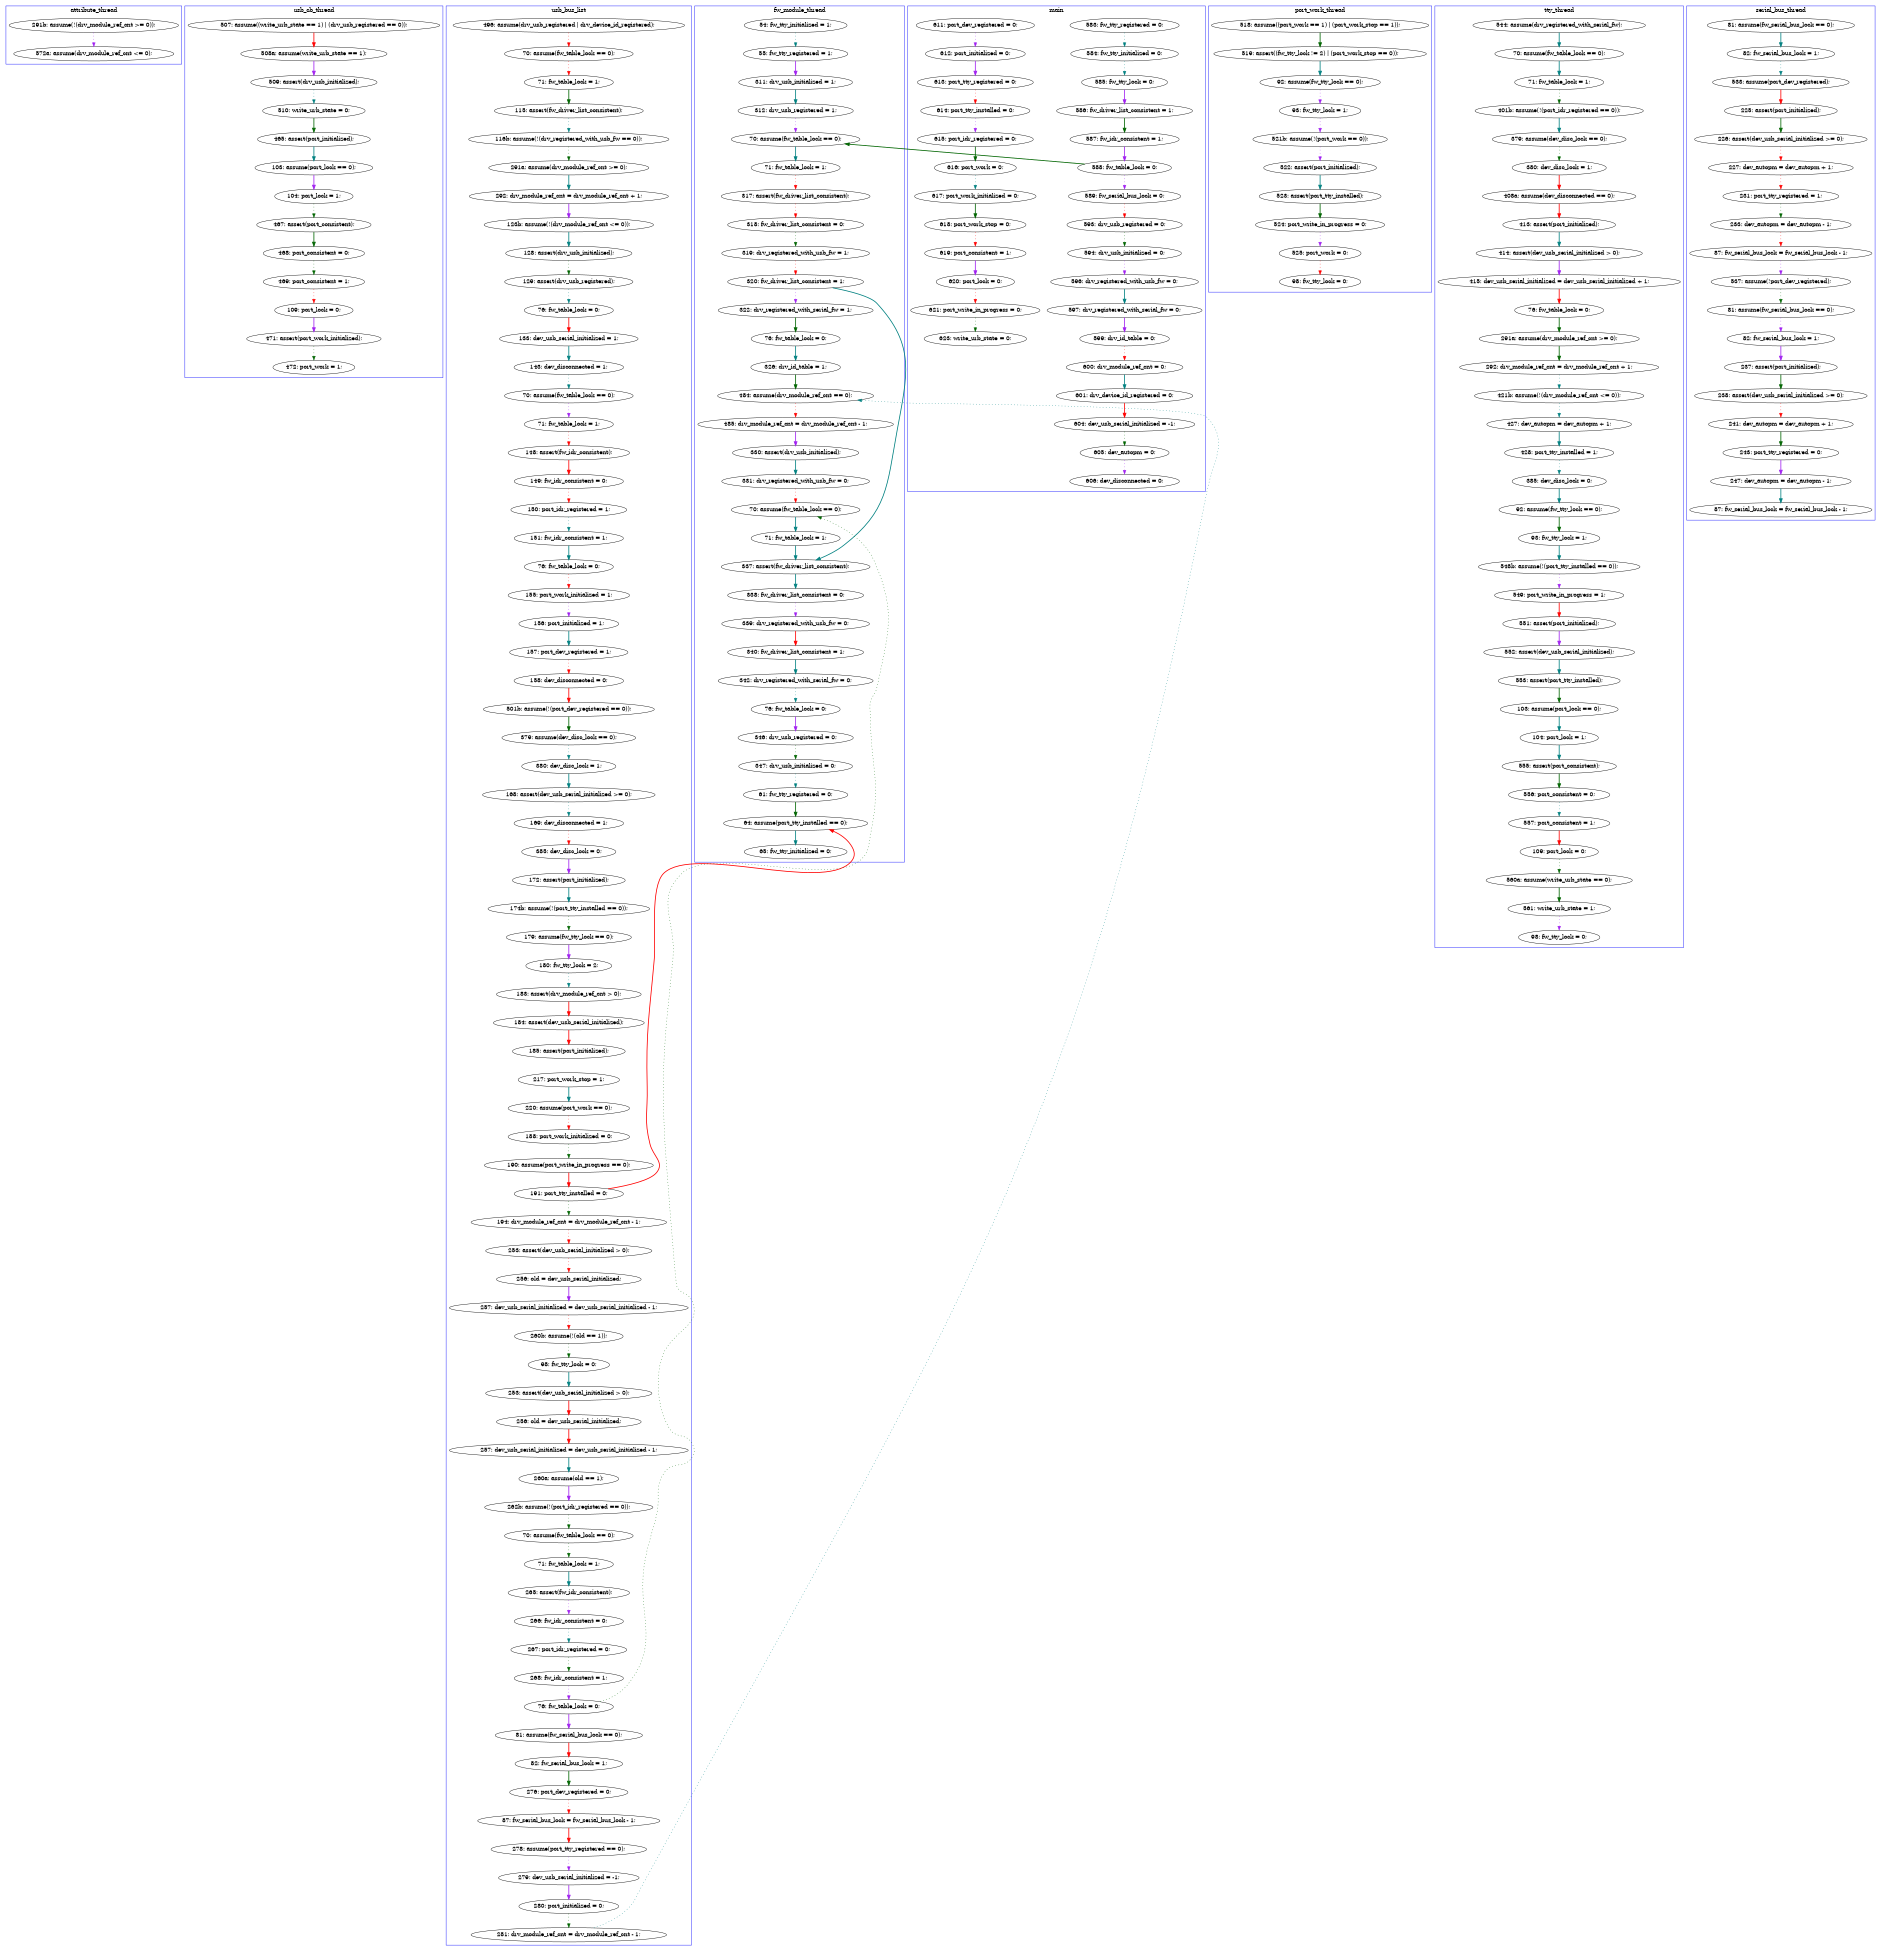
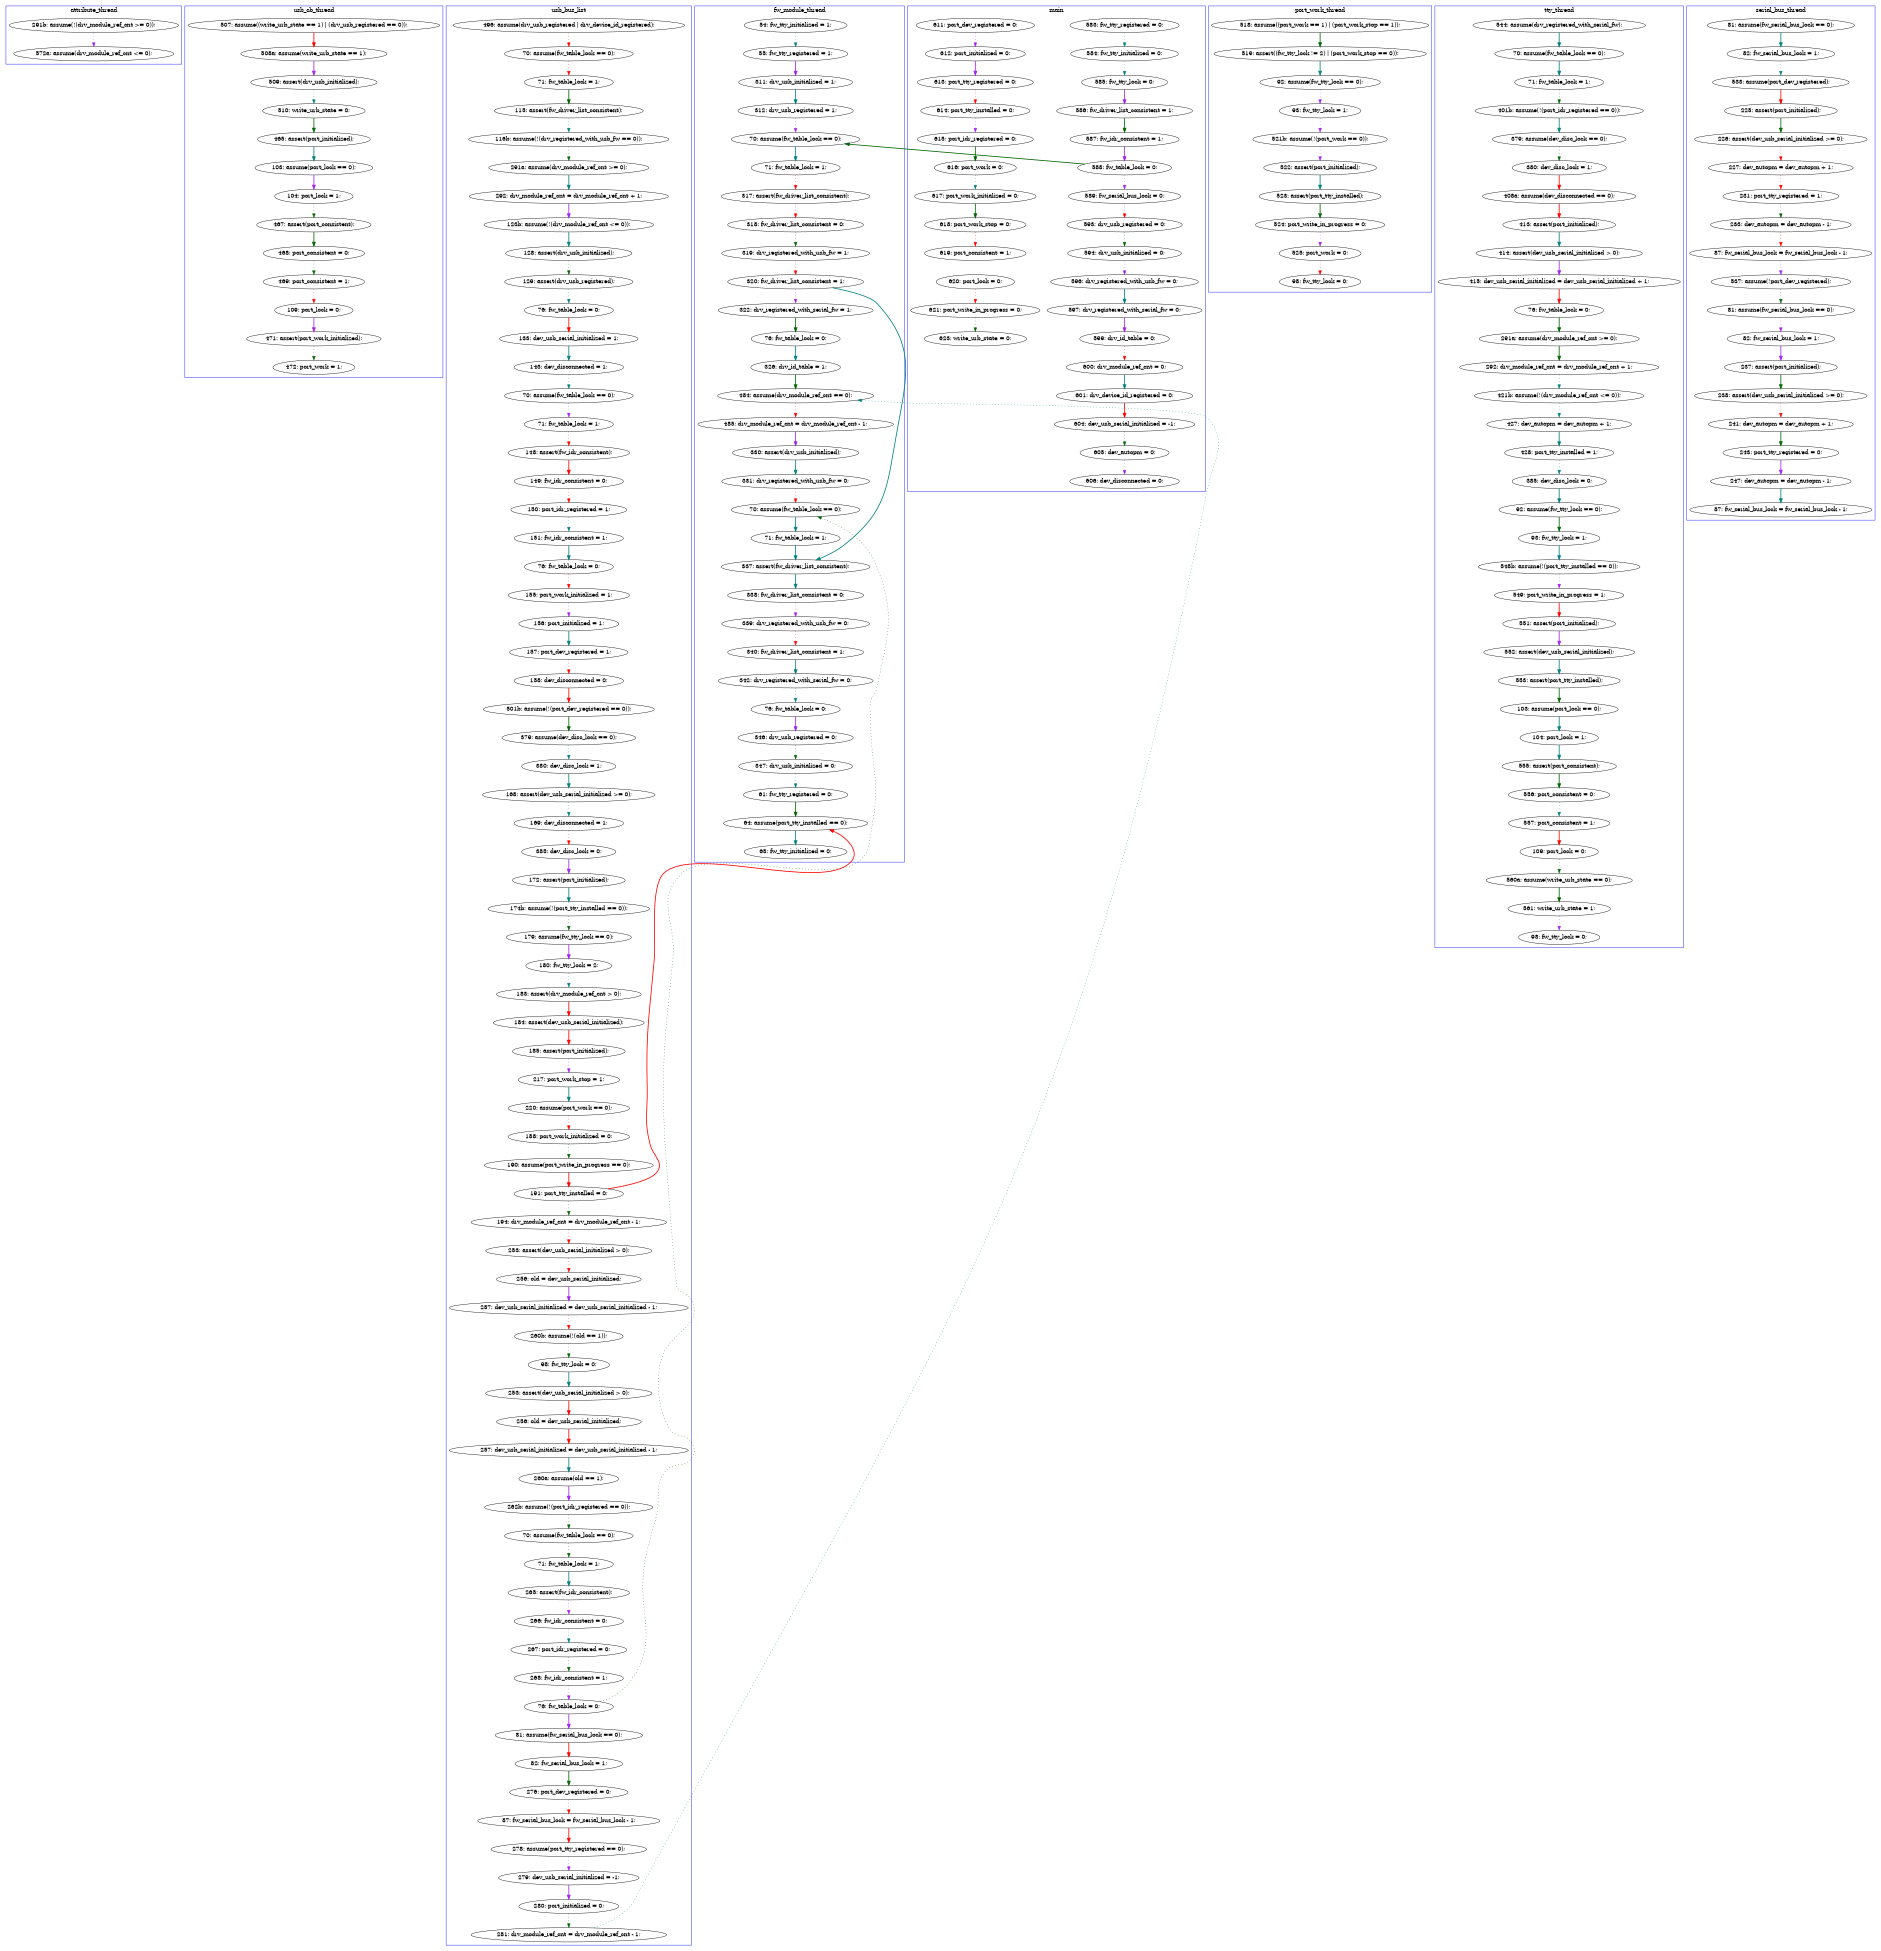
(975, 266) -> none
(796, 636) -> (796, 636)
none -> (569, 1064)
